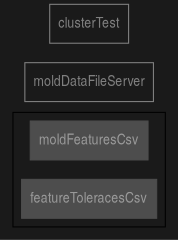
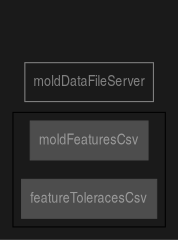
(89, 24) -> none
